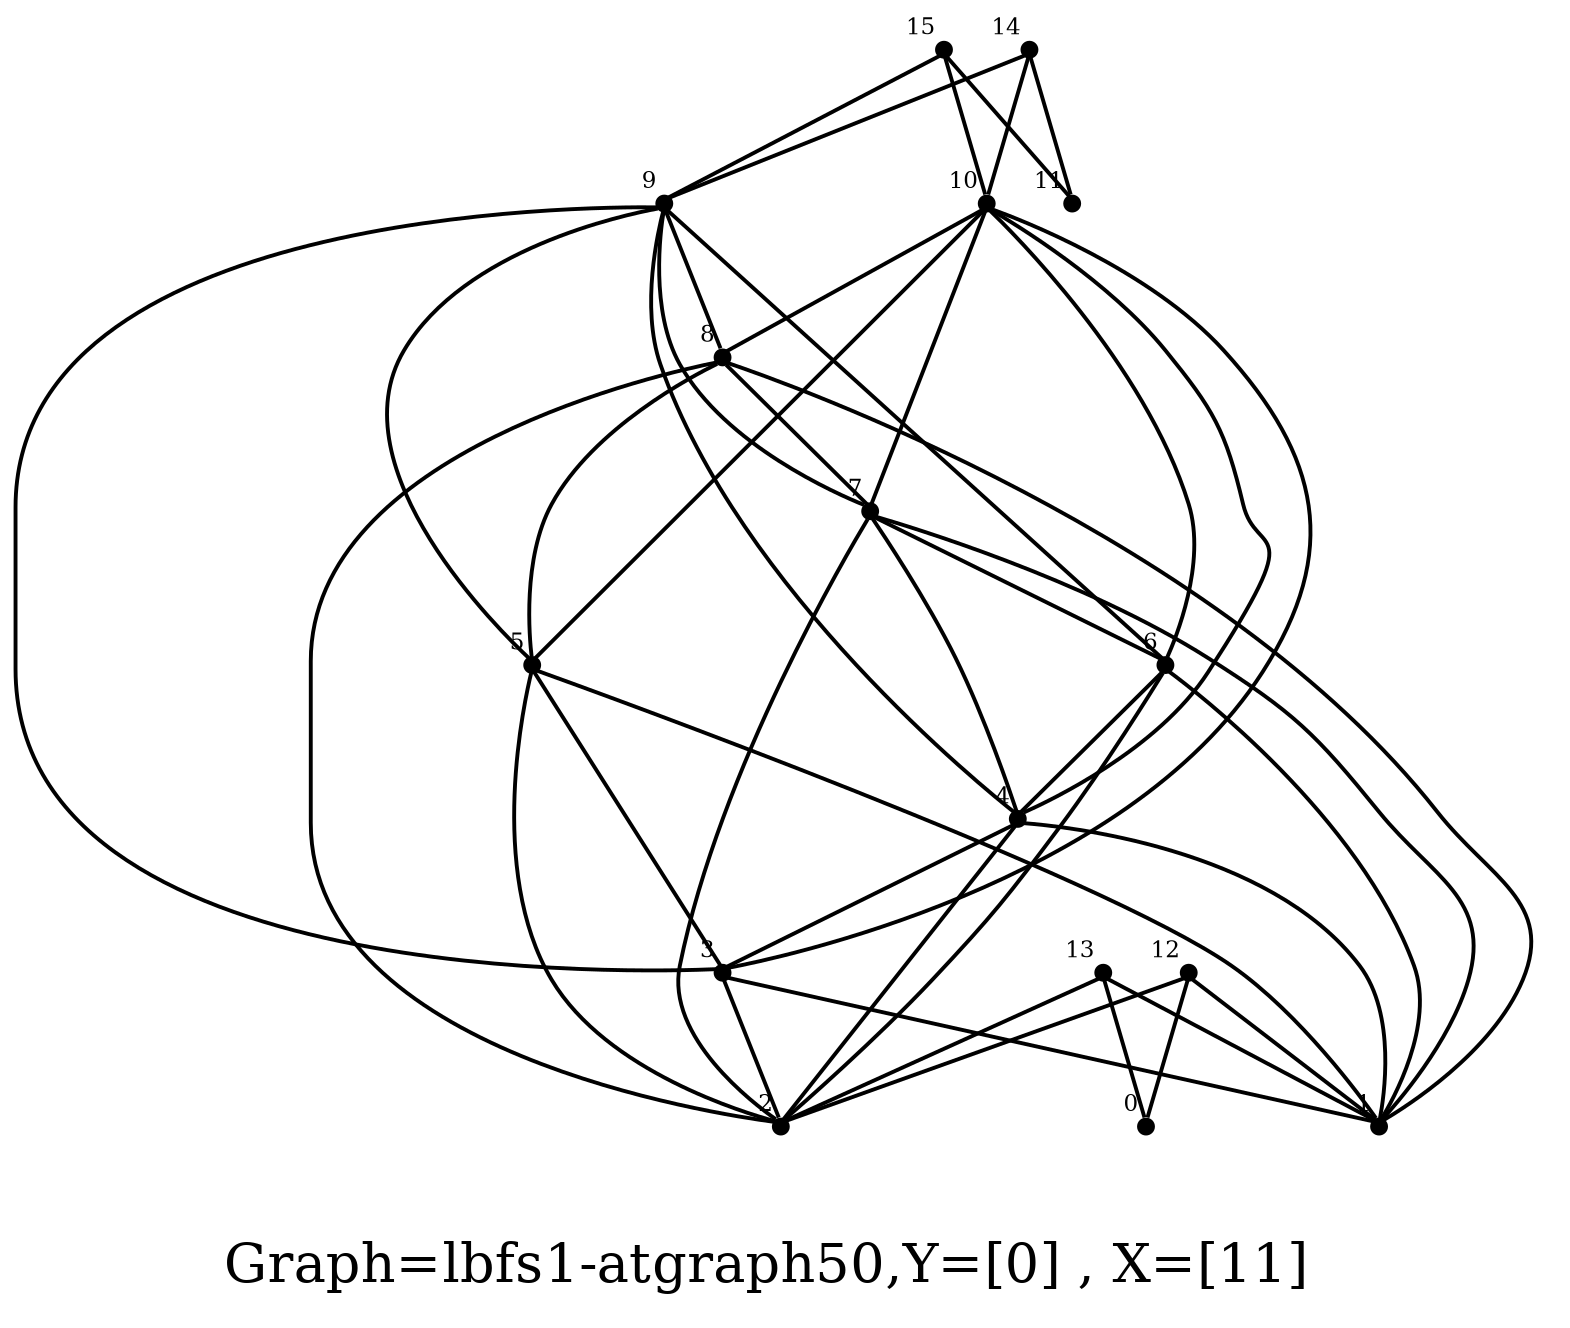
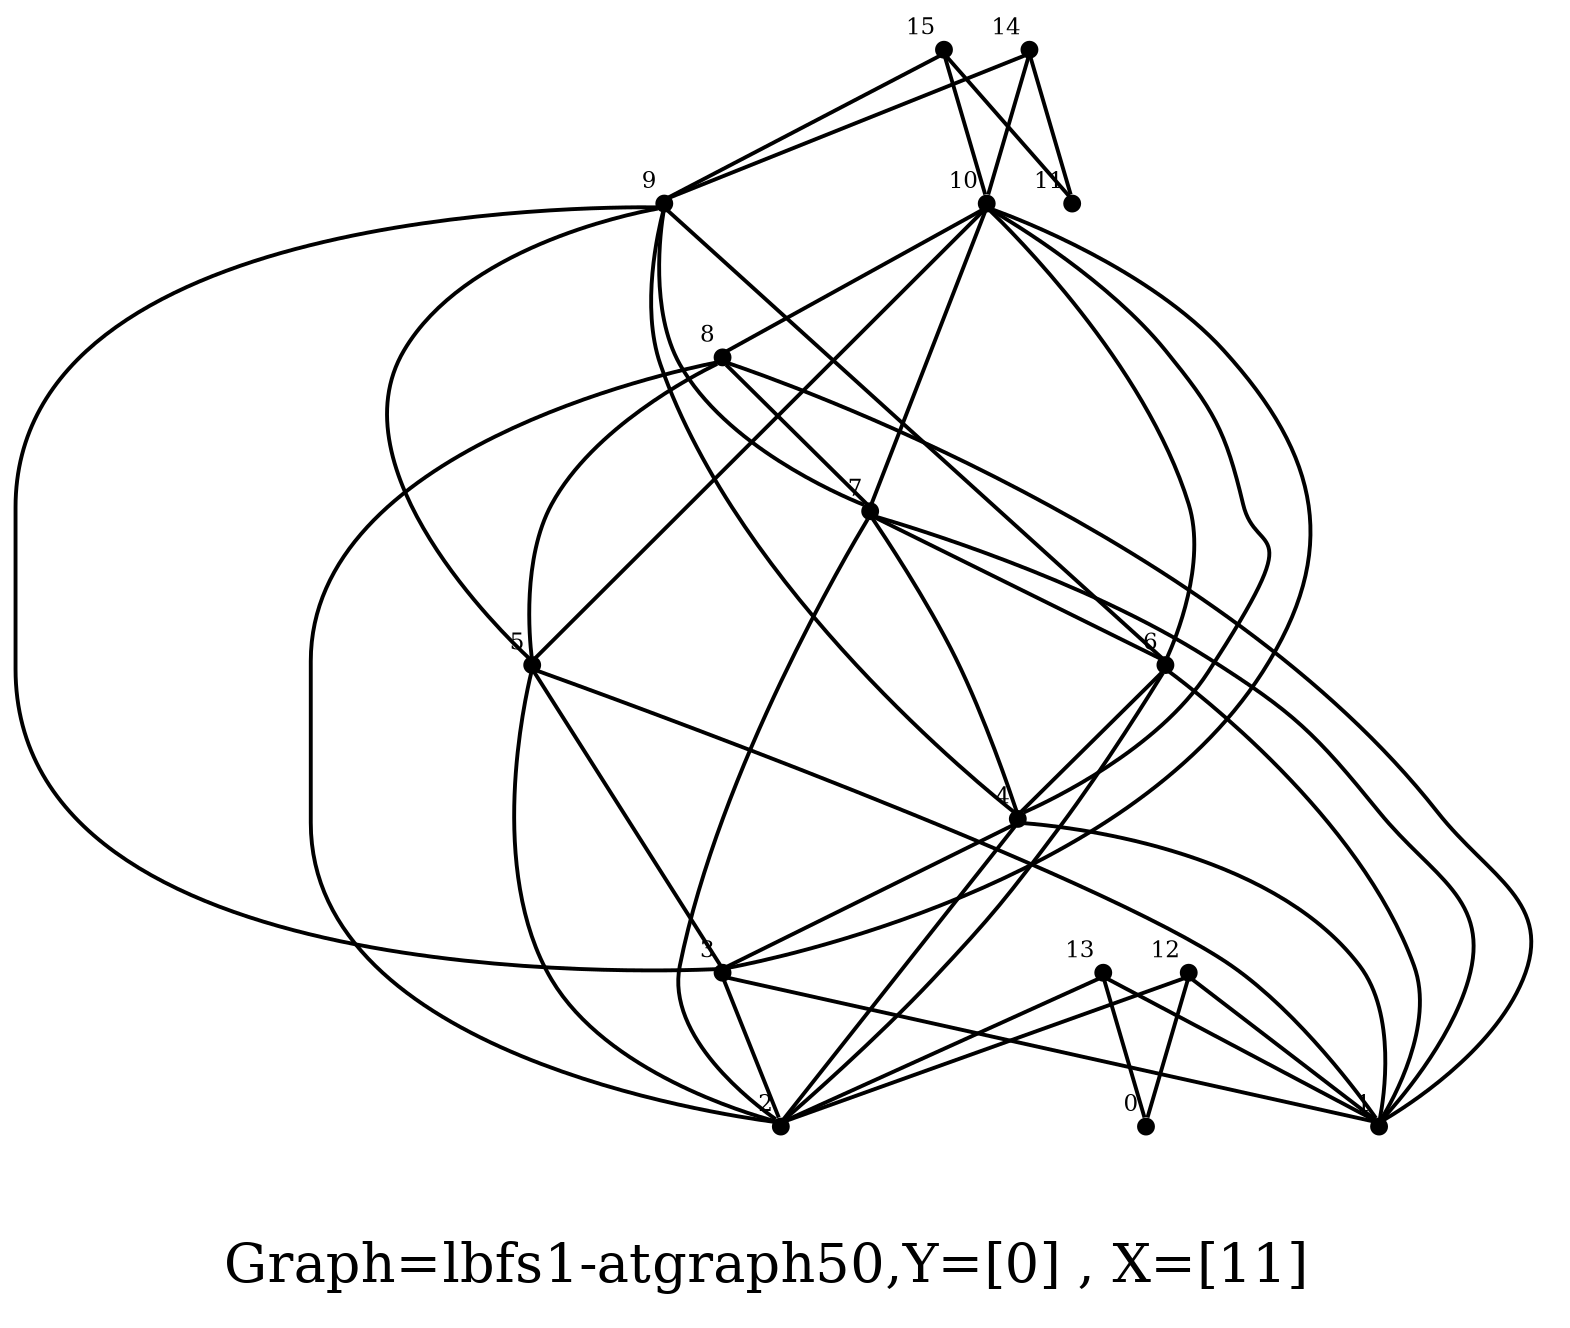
(693, 280) -> none
